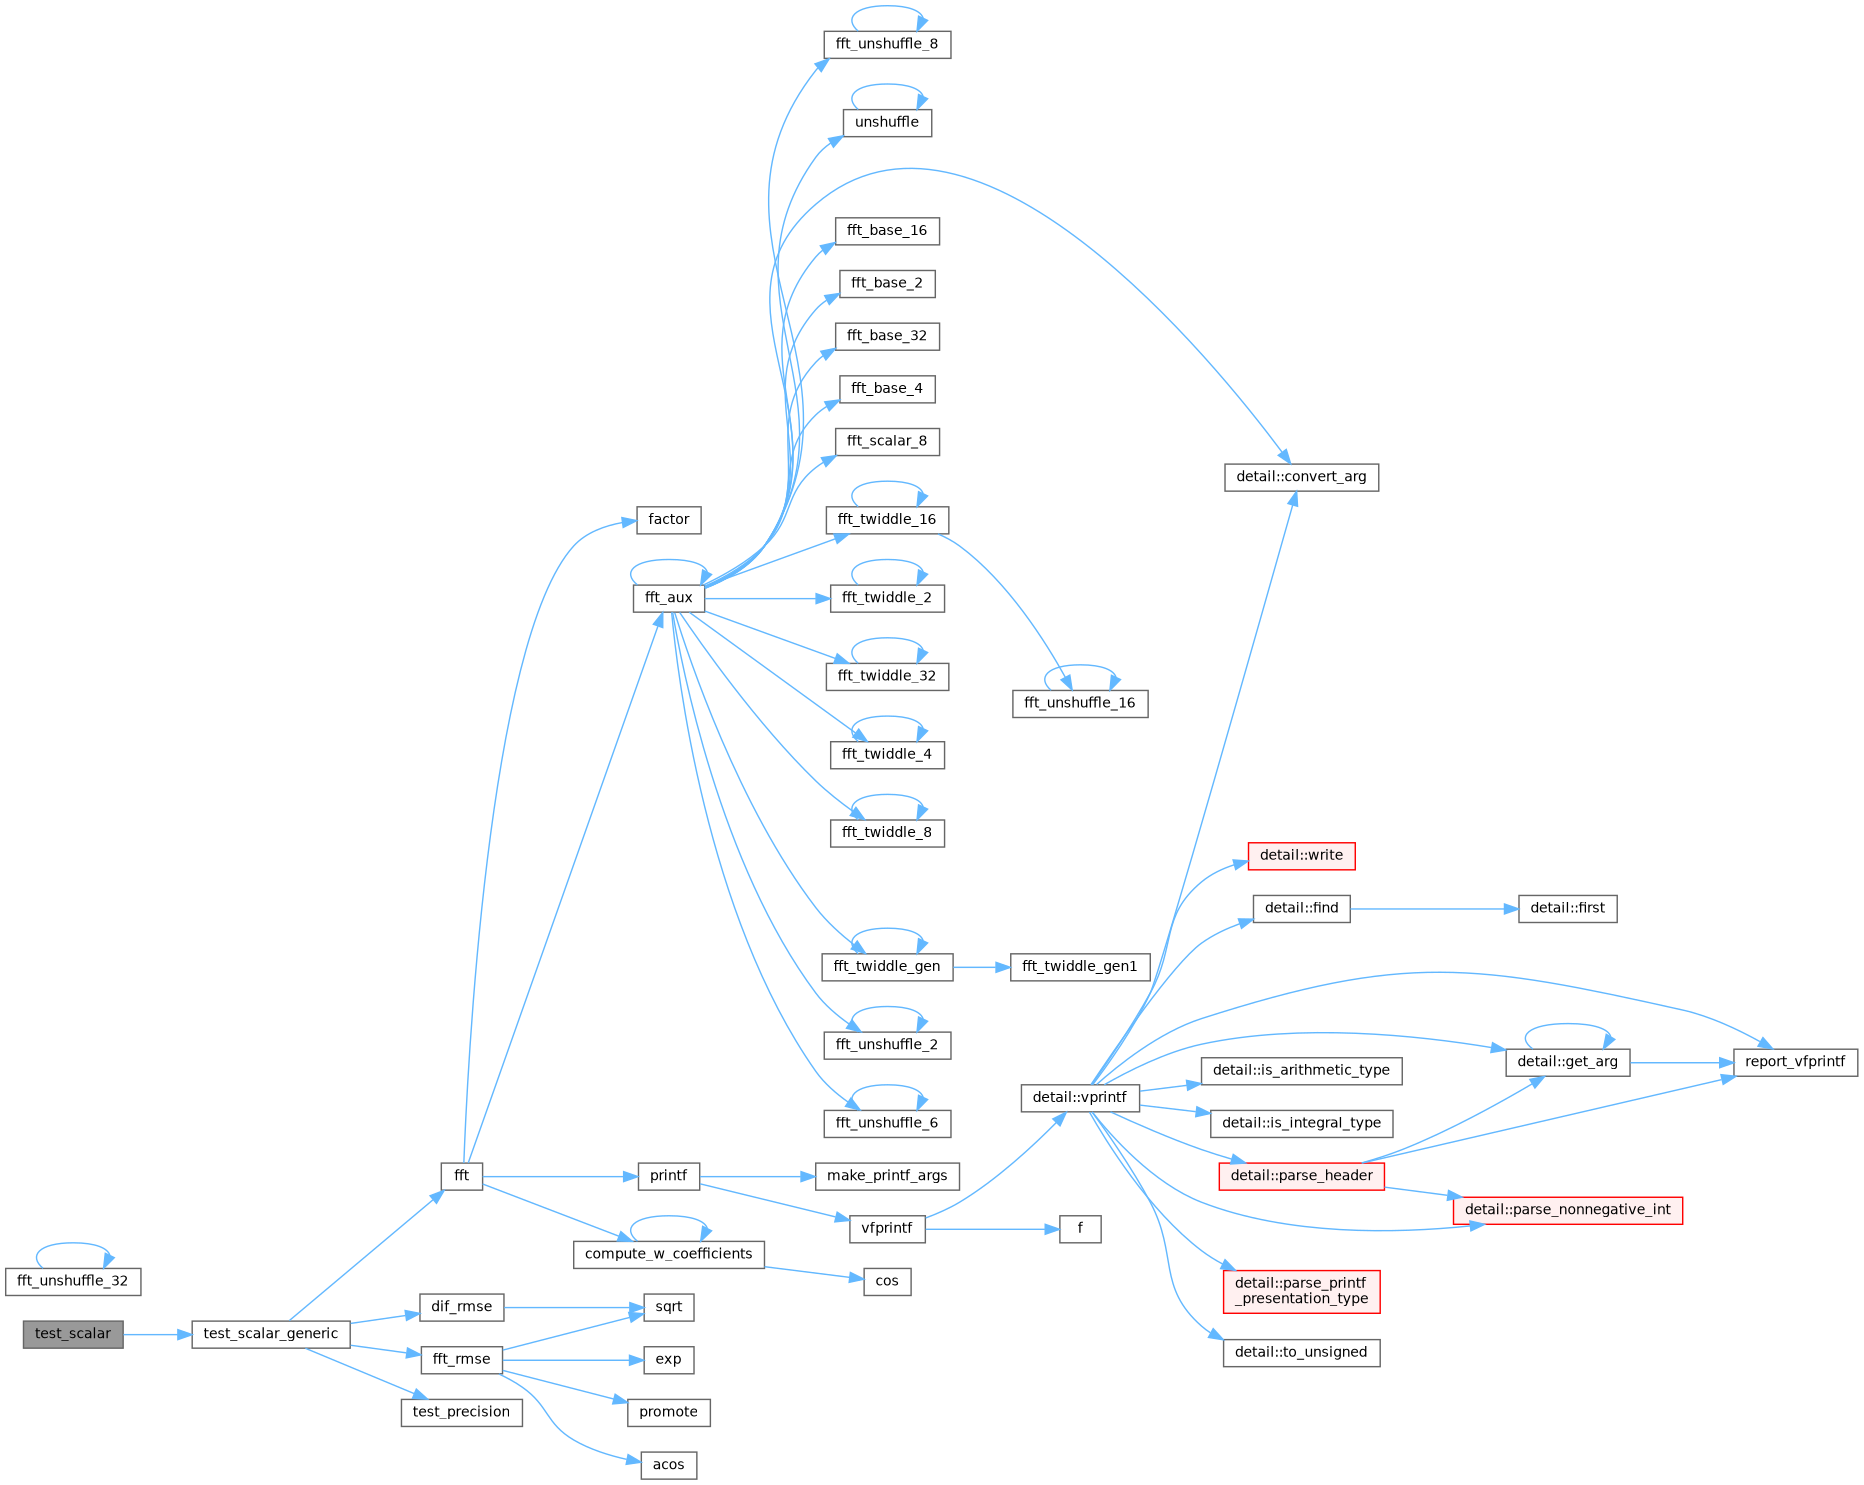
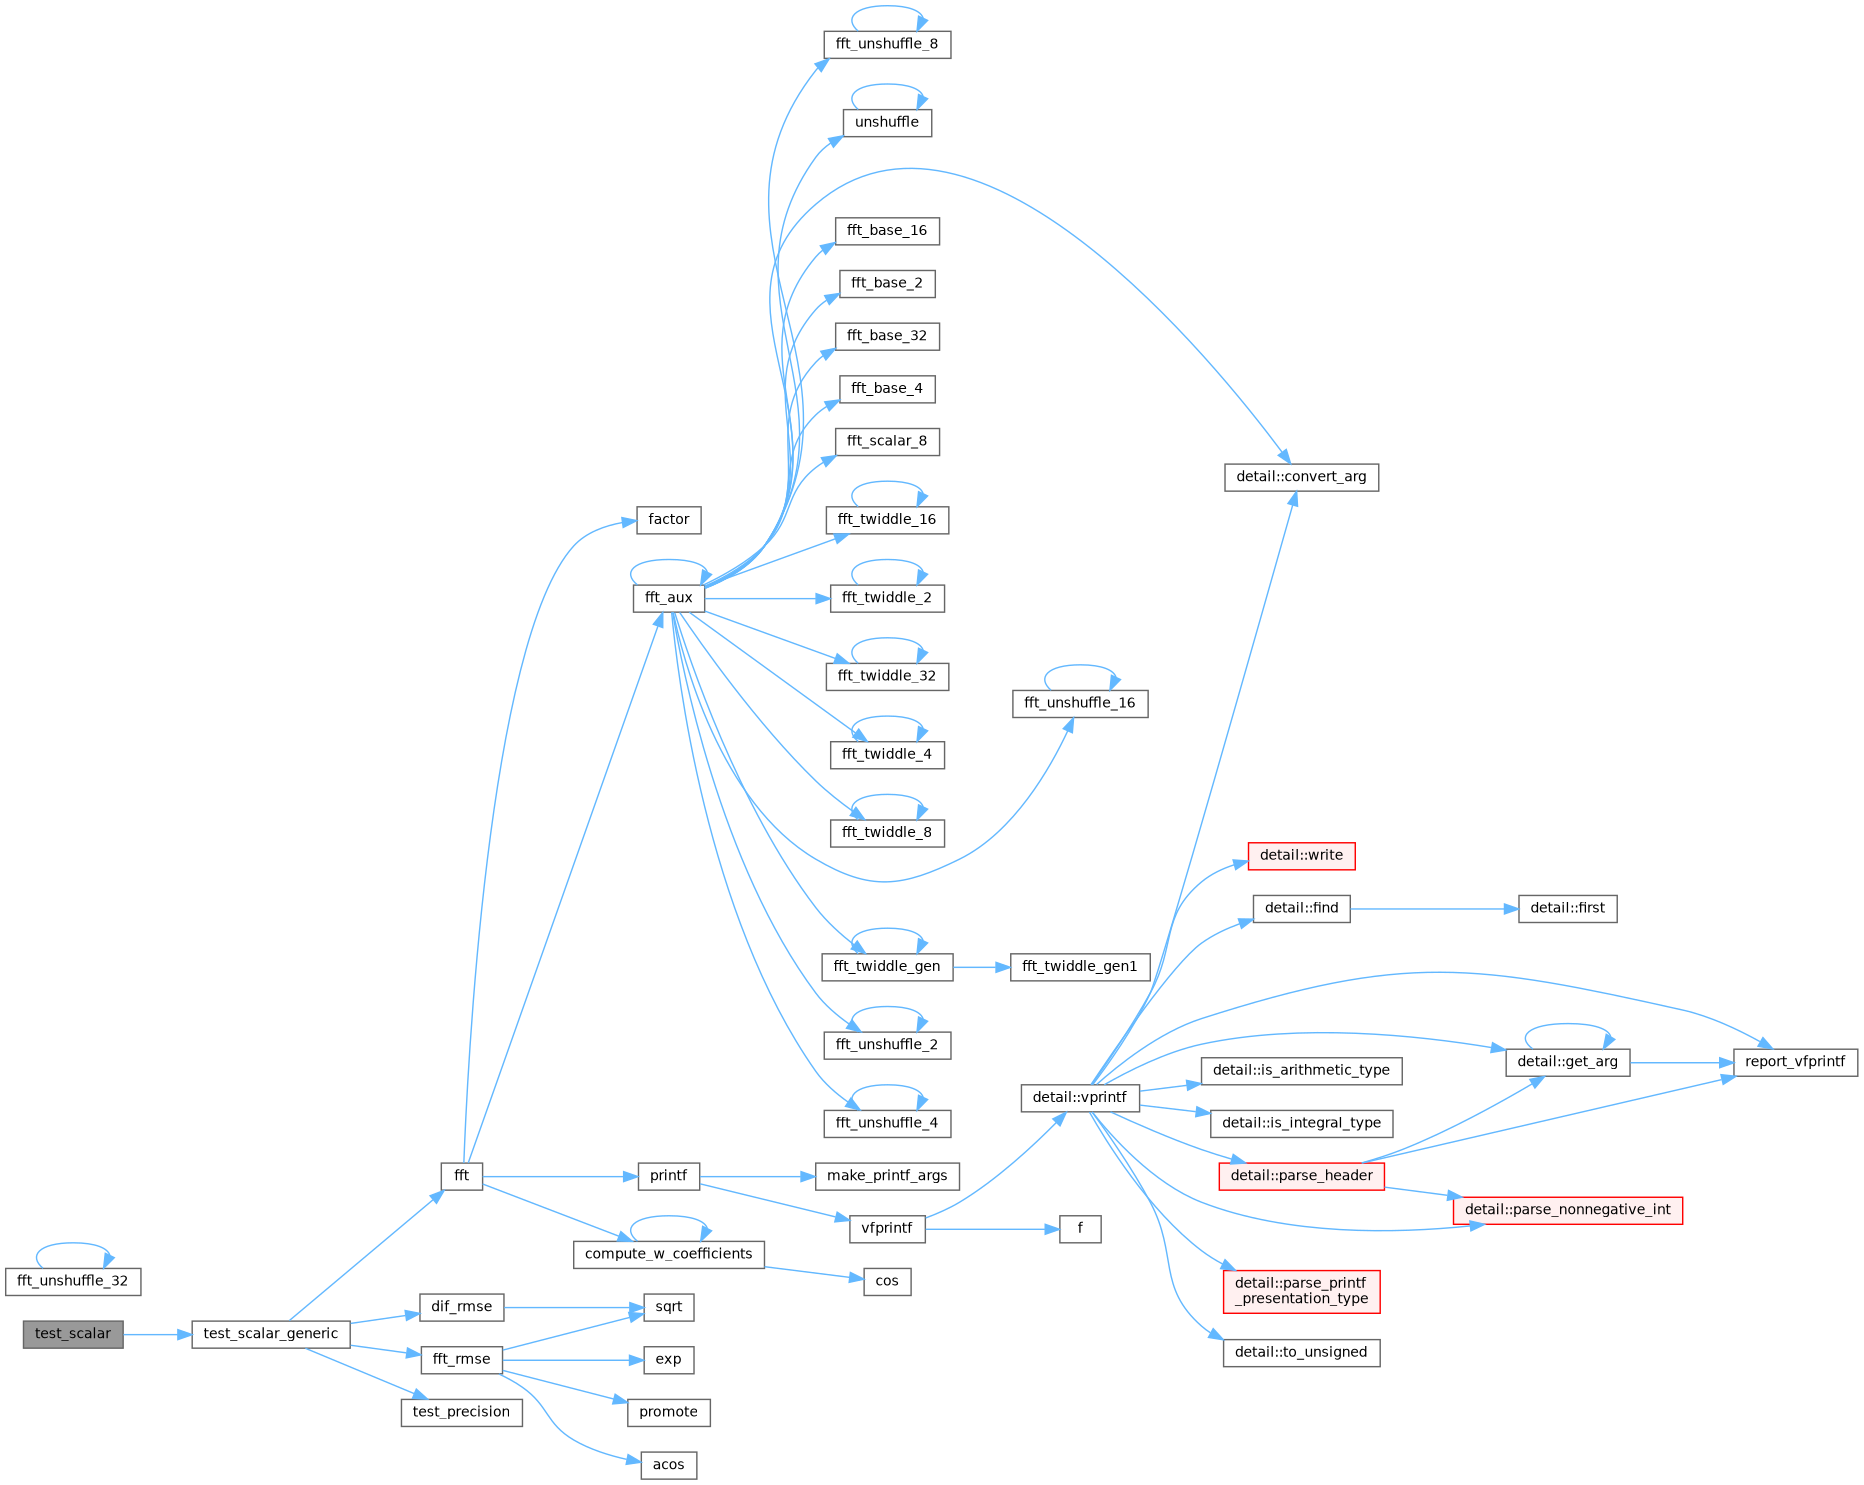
(1011, 597) -> (829, 866)
(888, 1124) -> (888, 1124)
